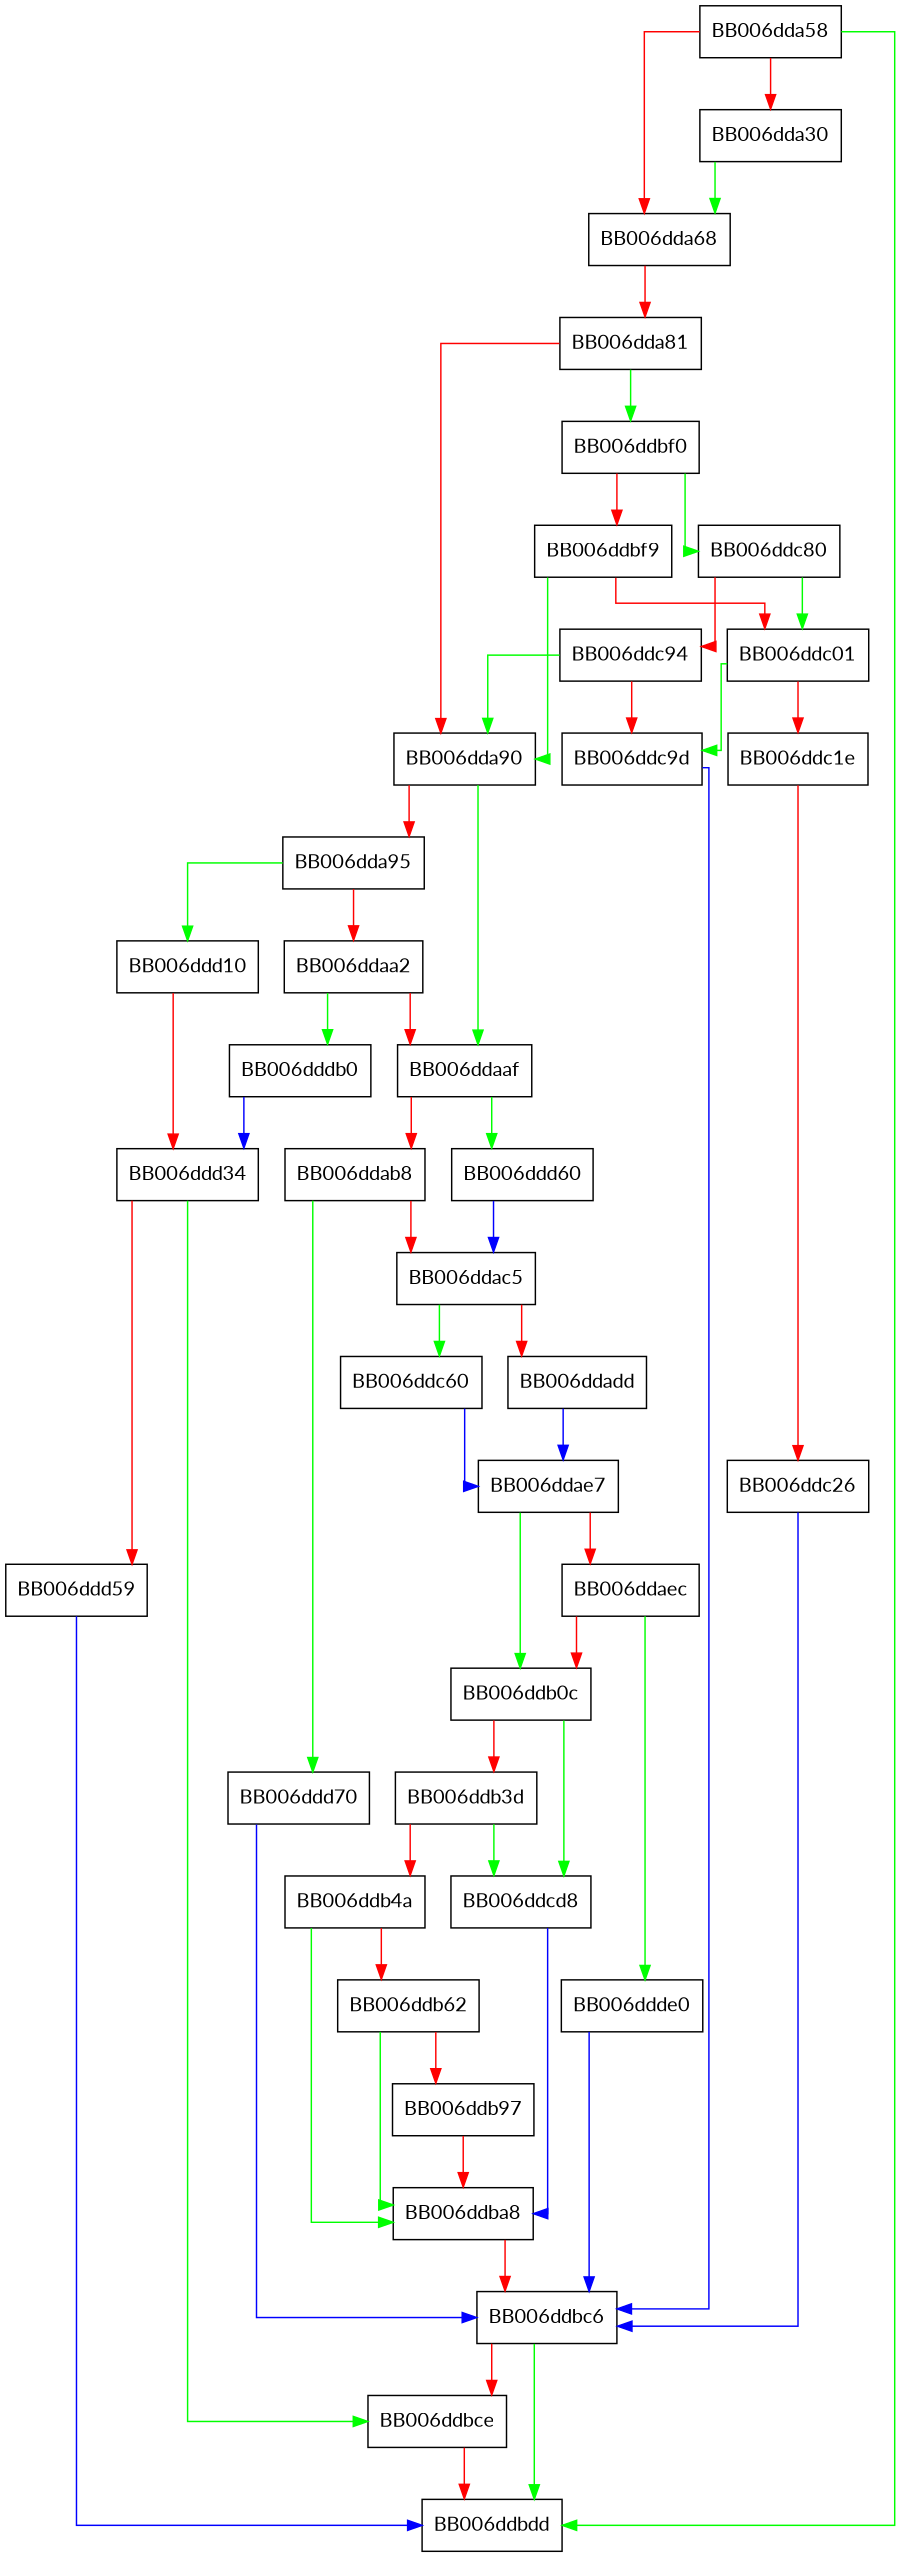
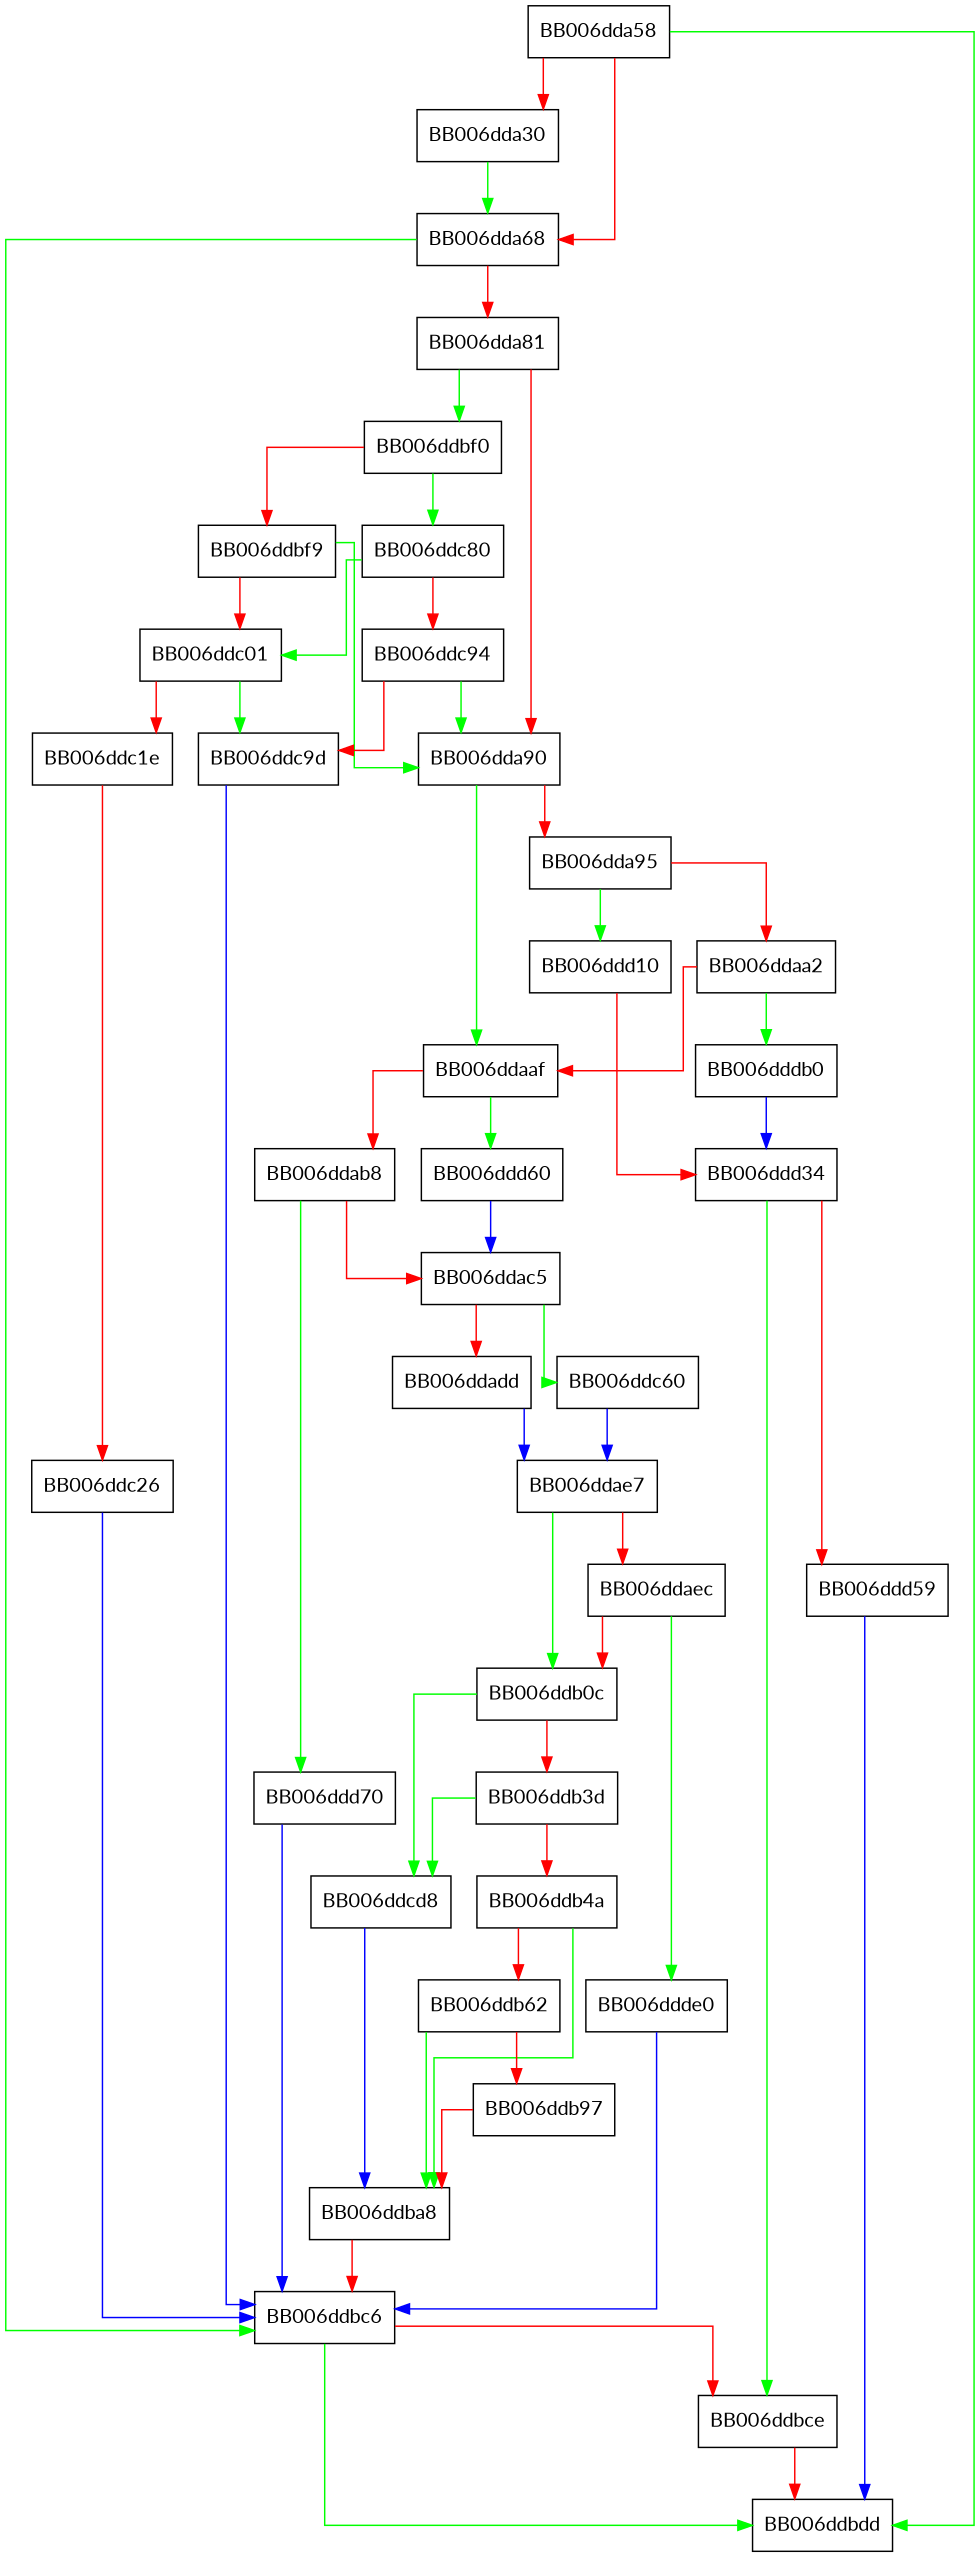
none -> (6, 1197)
